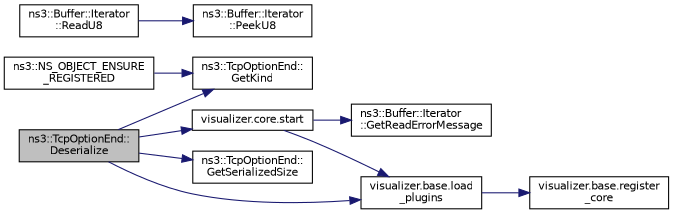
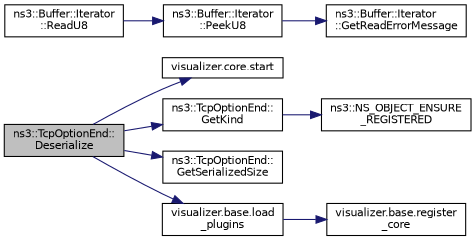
(168, 73) -> (297, 115)
(327, 120) -> (299, 21)
(332, 150) -> none
